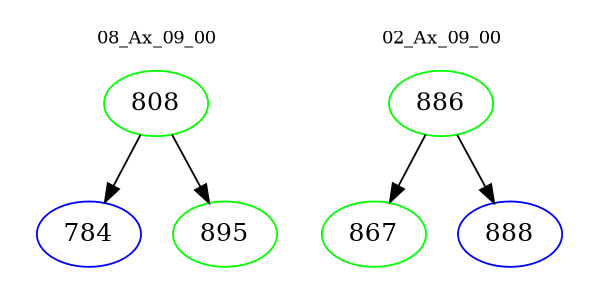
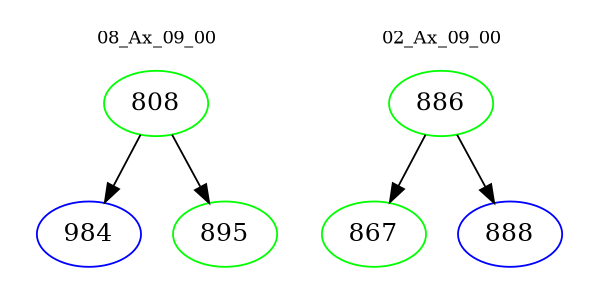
(89, 234) -> (89, 234)
